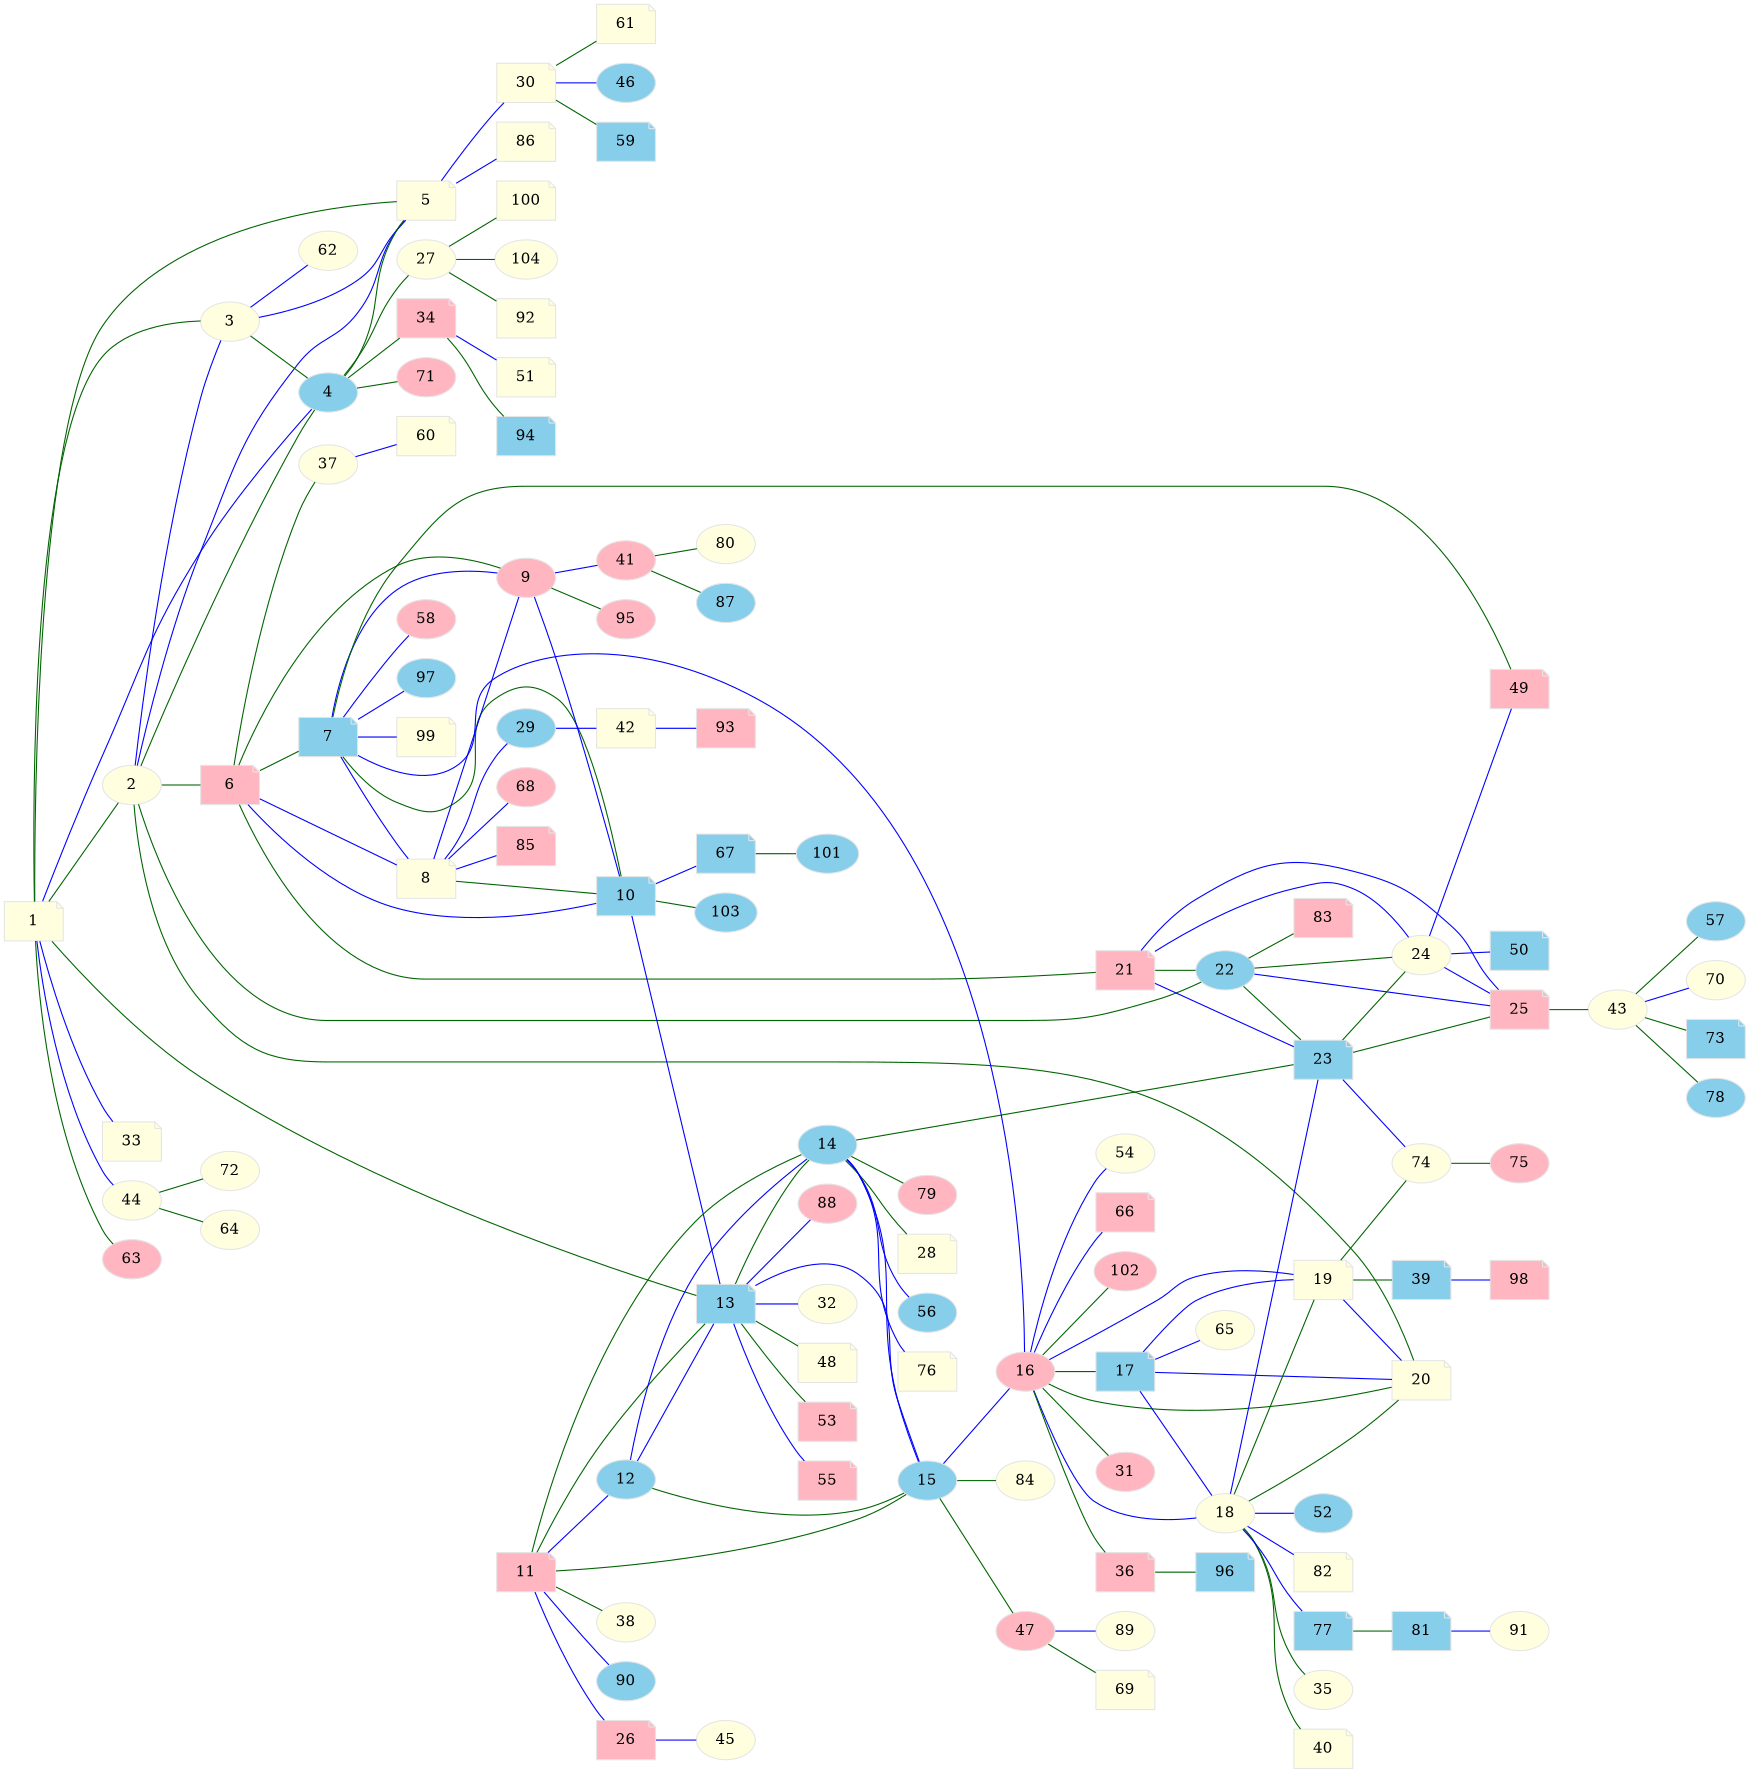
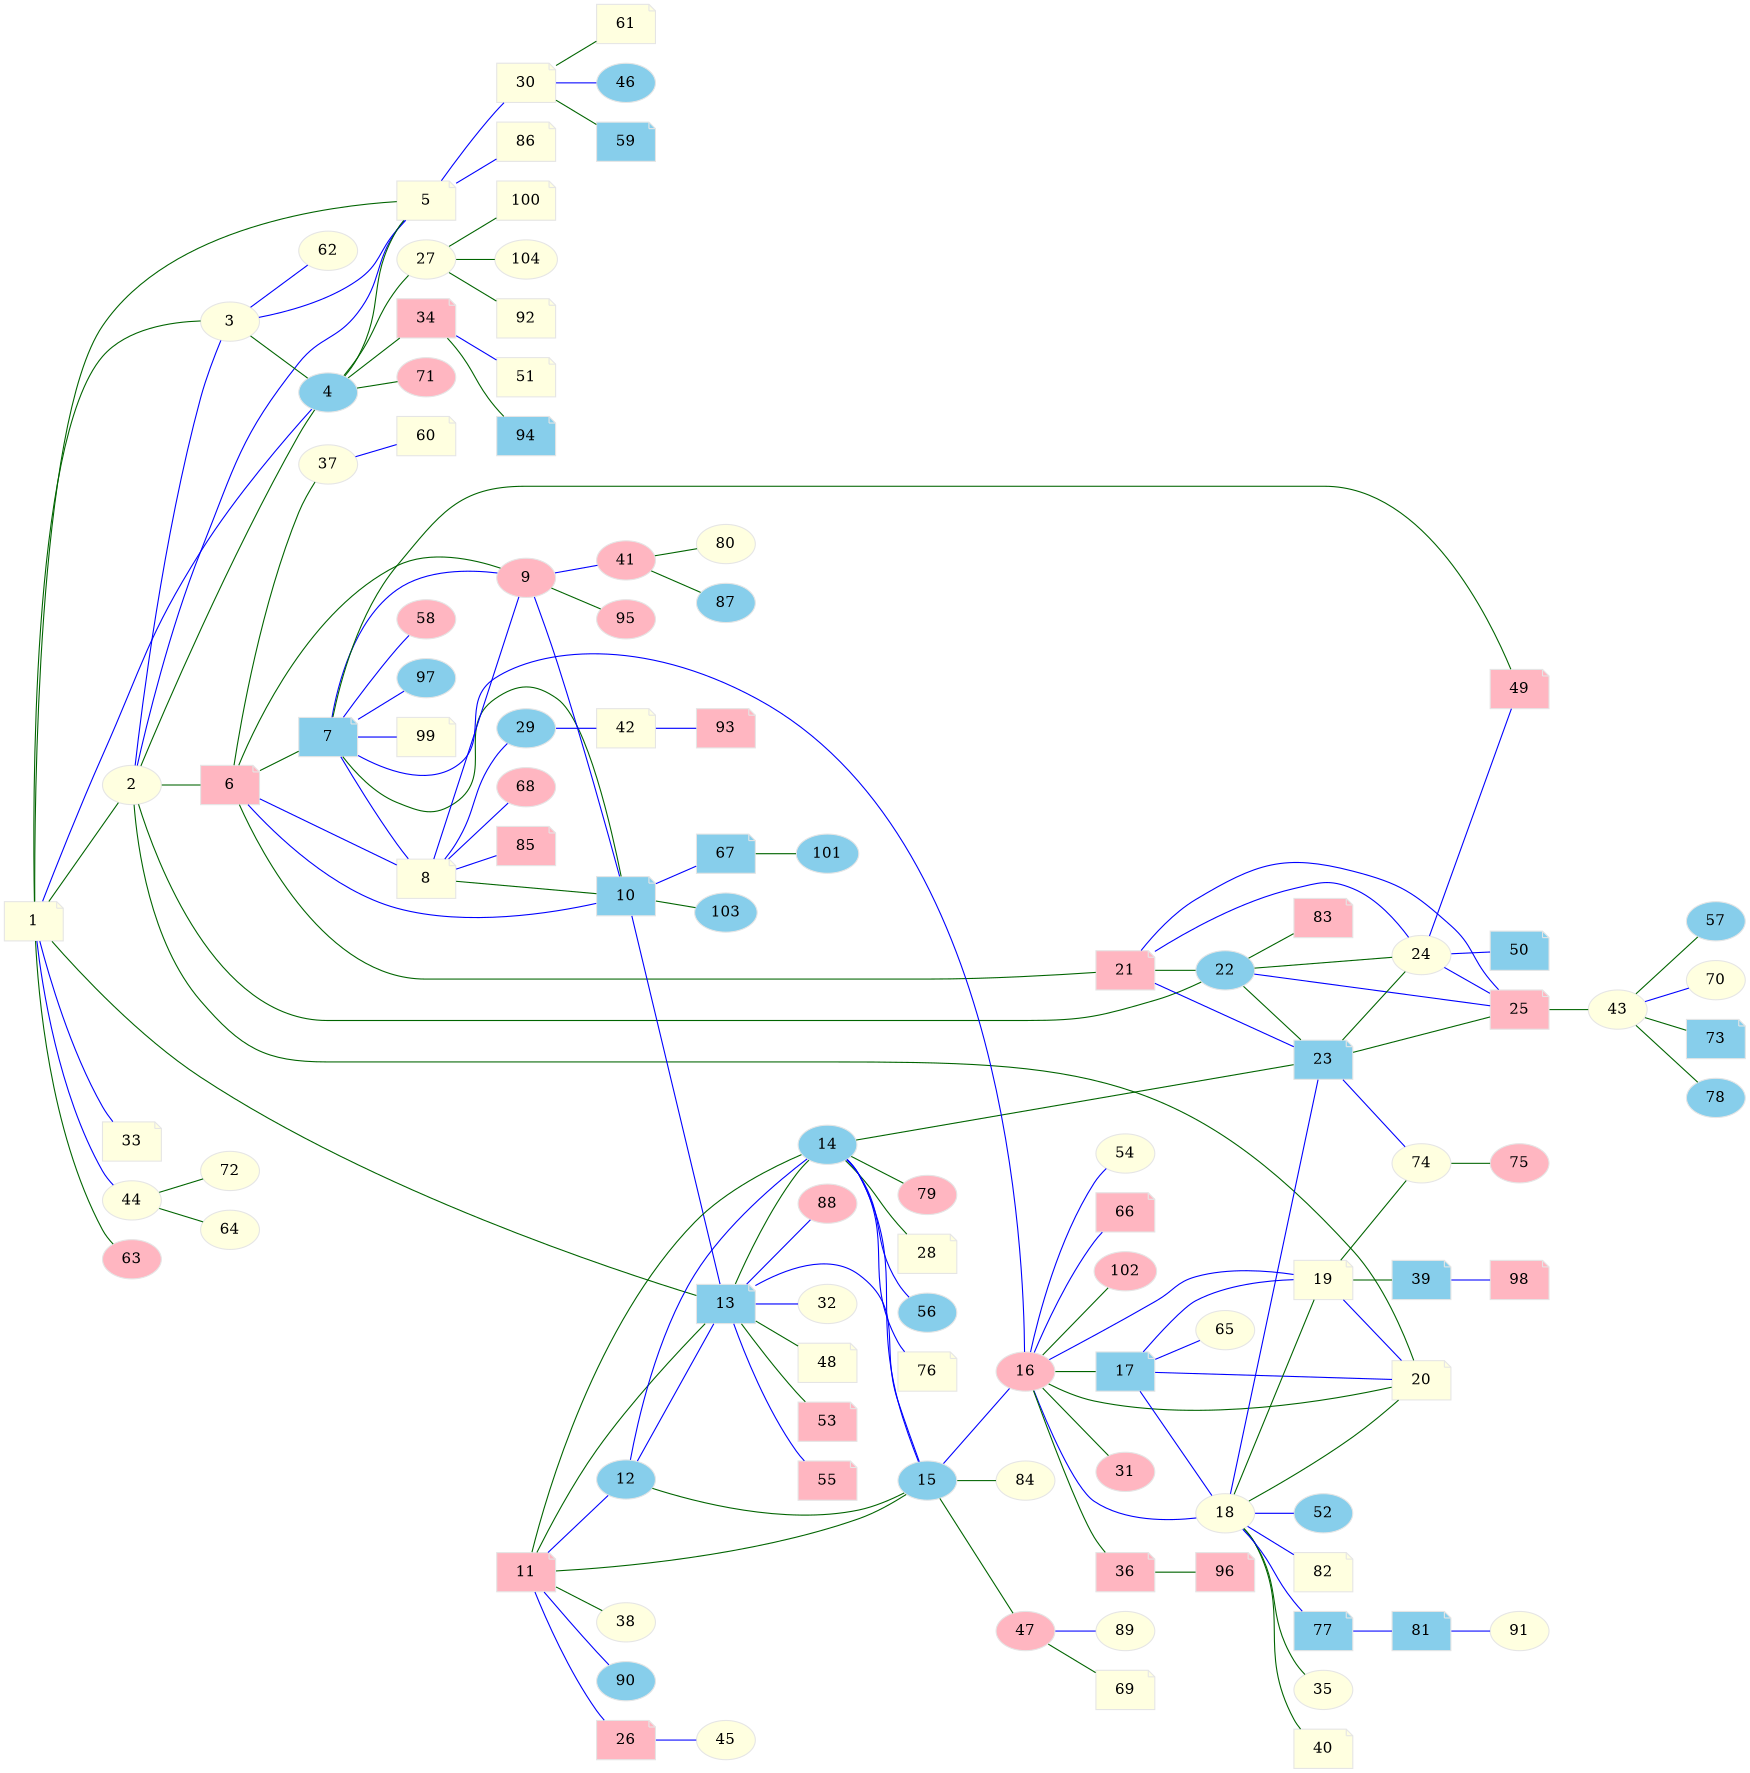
(1225, 1572) -> (1225, 1572)
(1373, 1631) -> (1373, 1631)
